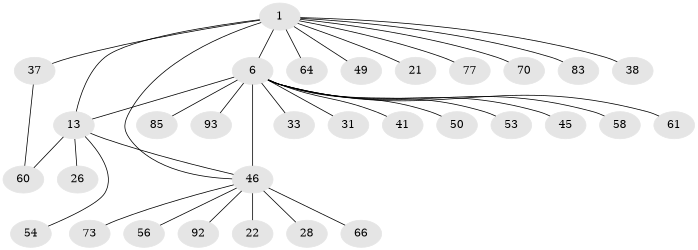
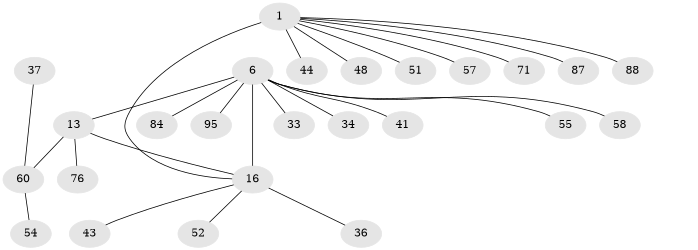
(266, 44) -> none
(109, 48) -> none
(114, 52) -> none
(307, 71) -> (307, 71)
(361, 71) -> (361, 71)
(416, 71) -> (416, 71)
(470, 71) -> (470, 71)
(524, 71) -> (524, 71)
(578, 71) -> (578, 71)
(633, 71) -> (633, 71)
(157, 125) -> (157, 125)
(211, 125) -> (211, 125)
(348, 125) -> (348, 125)
(457, 125) -> none
(511, 125) -> none
(566, 125) -> (566, 125)
(674, 125) -> none
(78, 179) -> (78, 179)
(253, 179) -> (253, 179)
(104, 194) -> (27, 207)
(90, 234) -> (90, 234)
(144, 234) -> none
(198, 234) -> (198, 234)
(253, 234) -> none
(307, 234) -> none
(361, 234) -> (361, 234)
